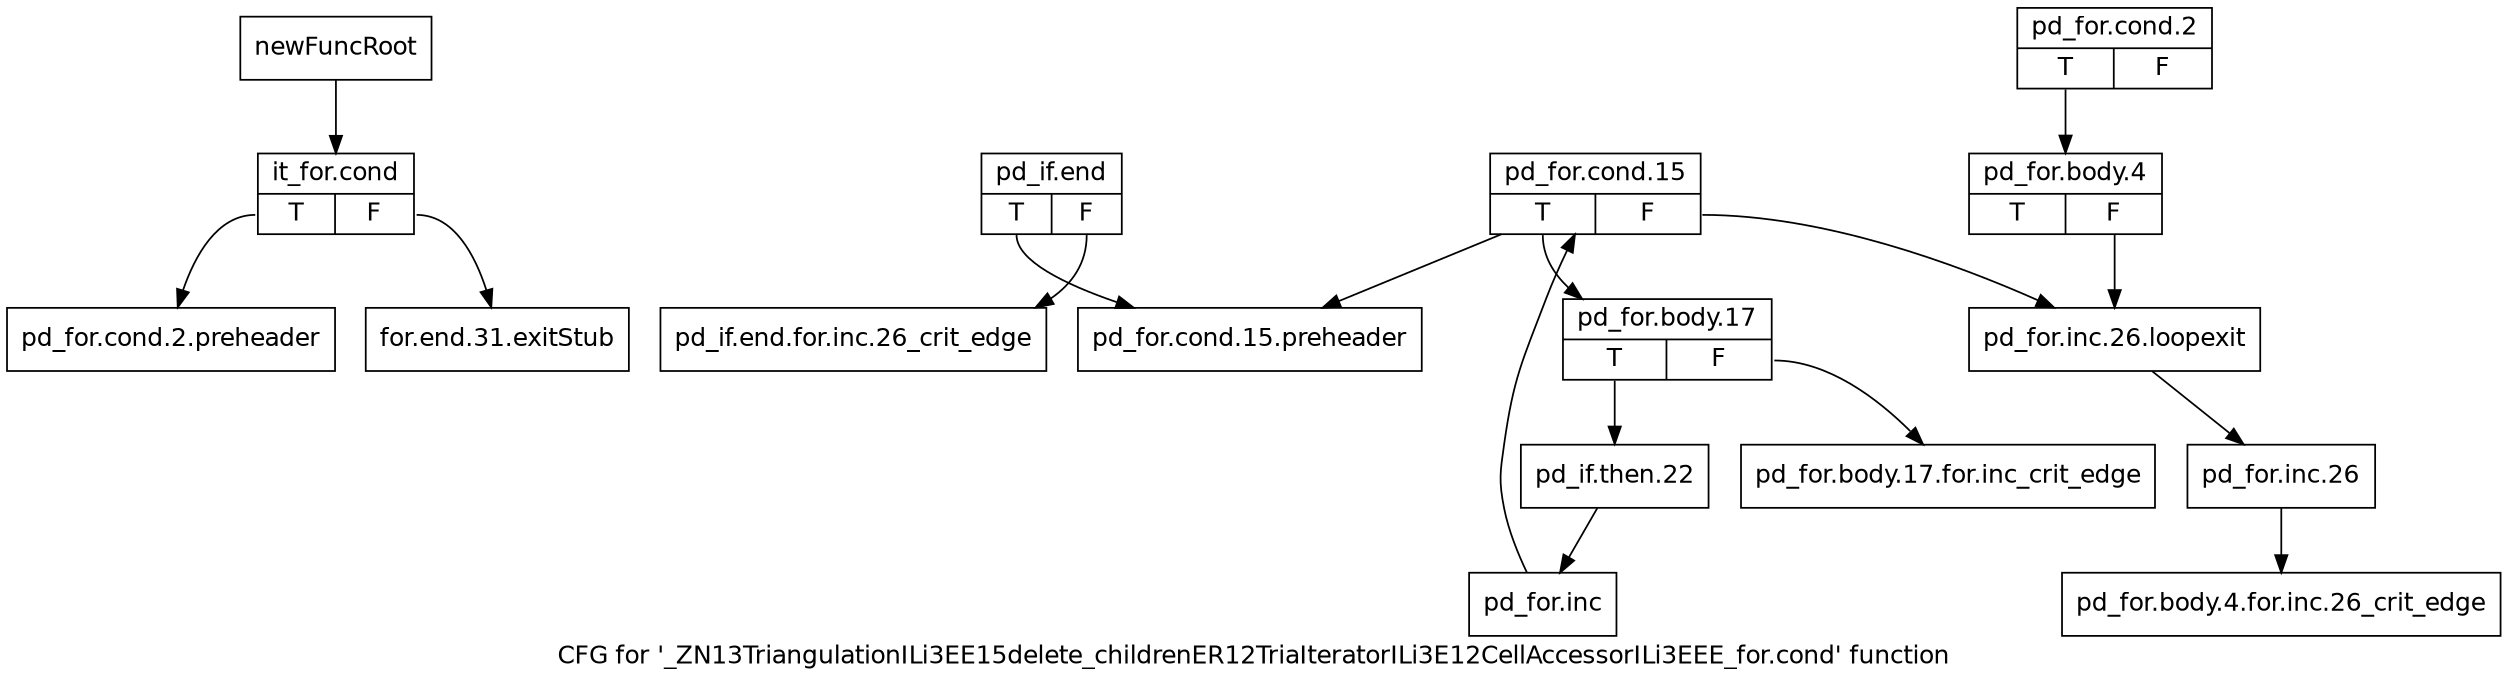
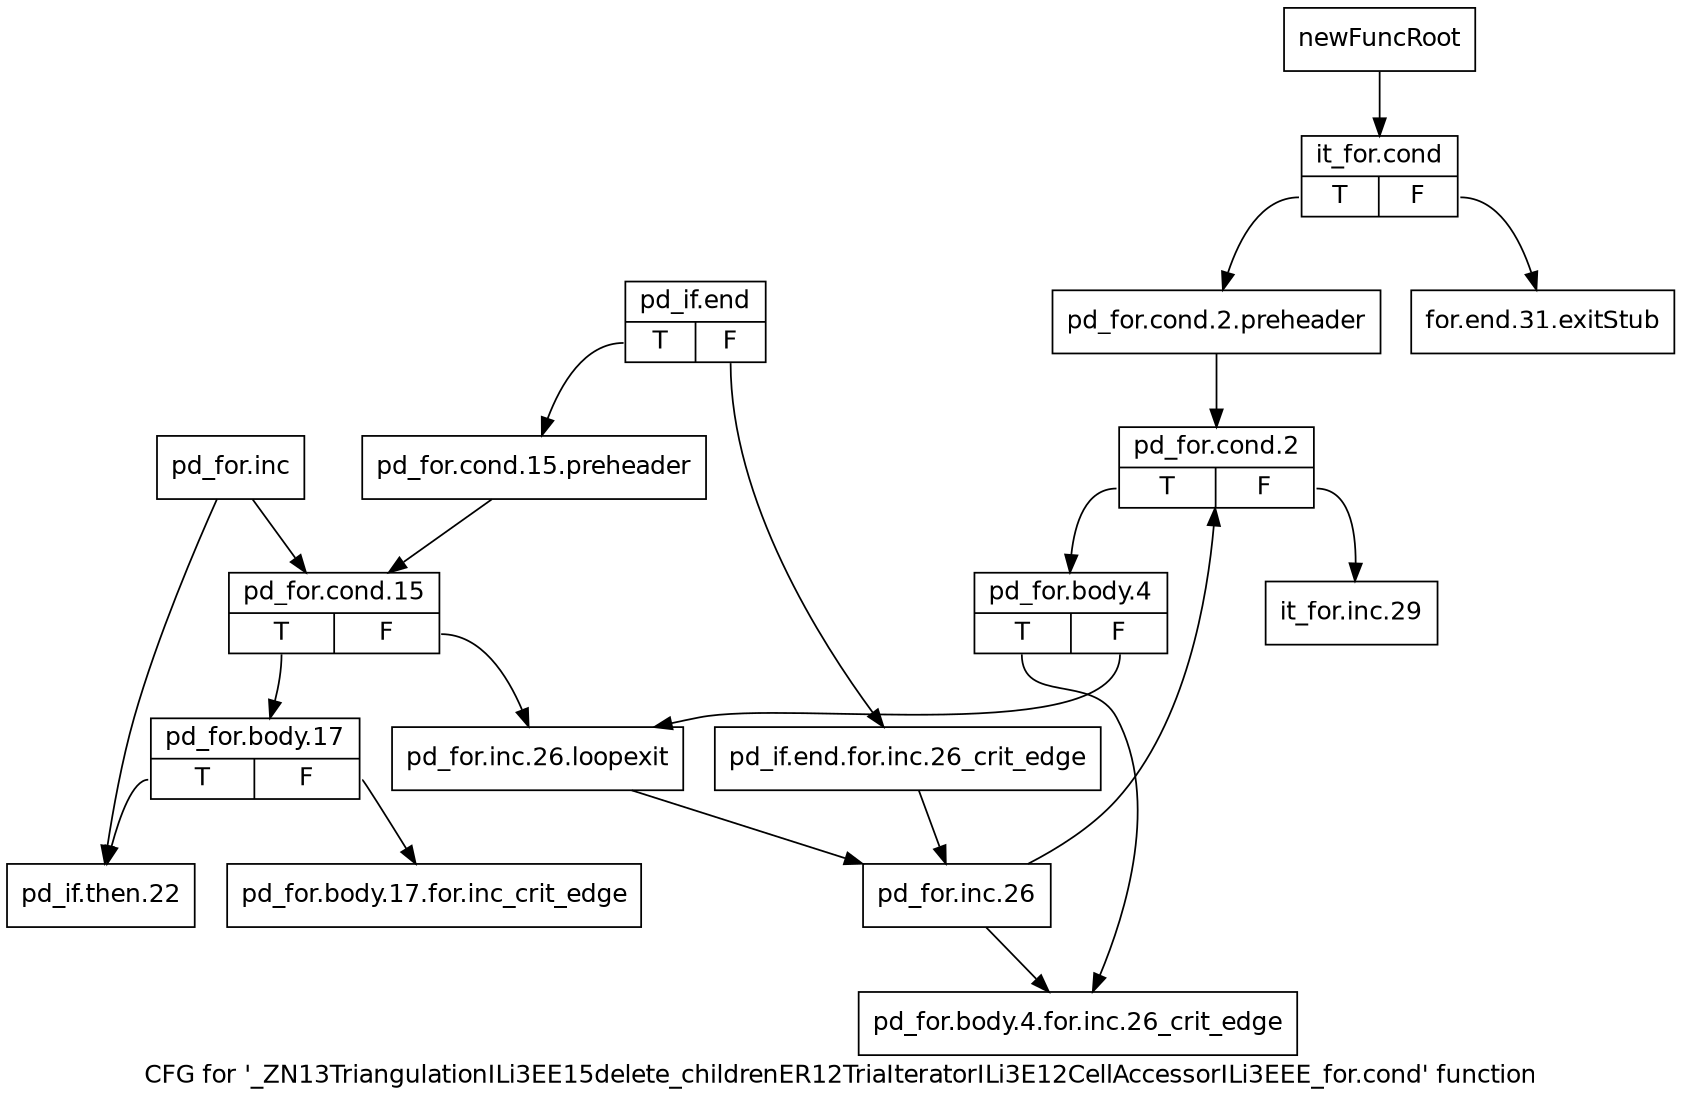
(1420, 268) -> (448, 531)
none -> (1217, 382)
(1583, 533) -> (150, 669)
none -> (1352, 613)
none -> (1166, 722)
none -> (1137, 796)
none -> (929, 819)
